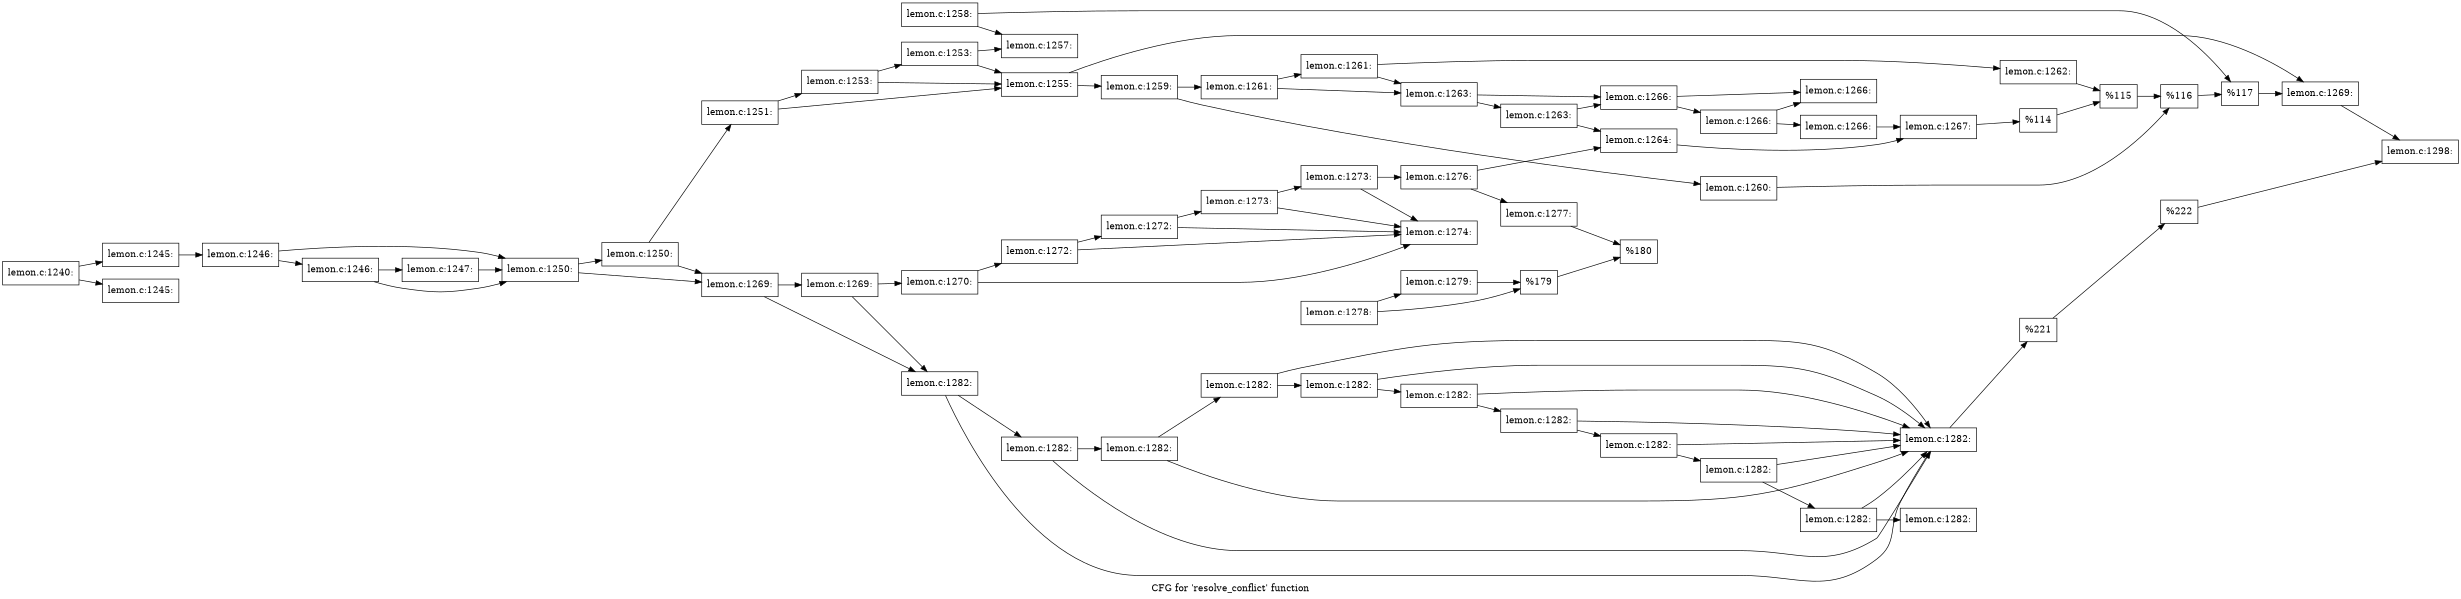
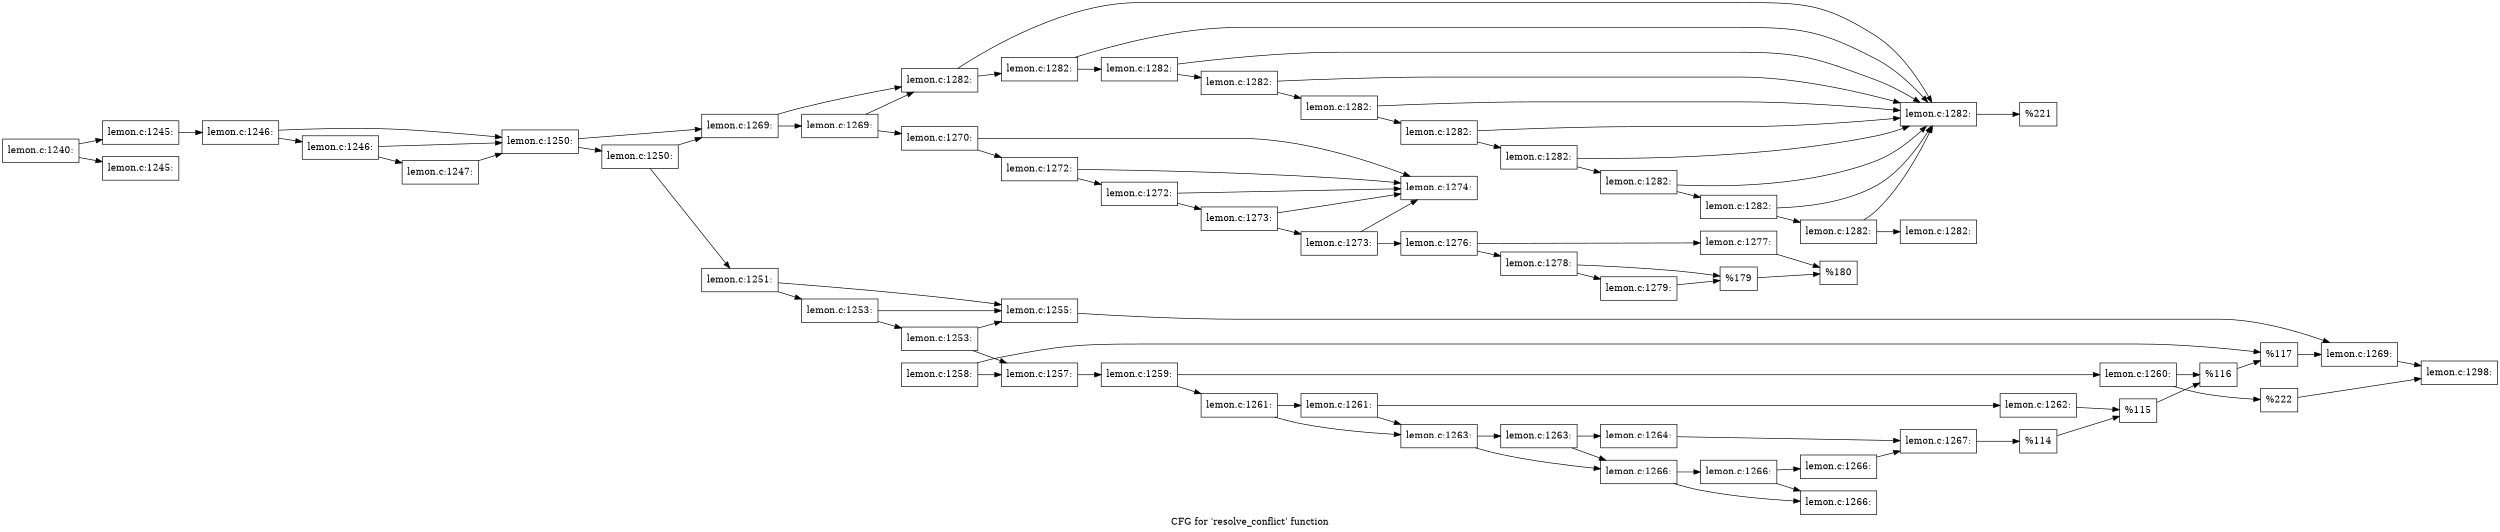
(1086, 86) -> (1086, 375)
(1539, 159) -> (1486, 253)
(2106, 273) -> (2213, 395)
